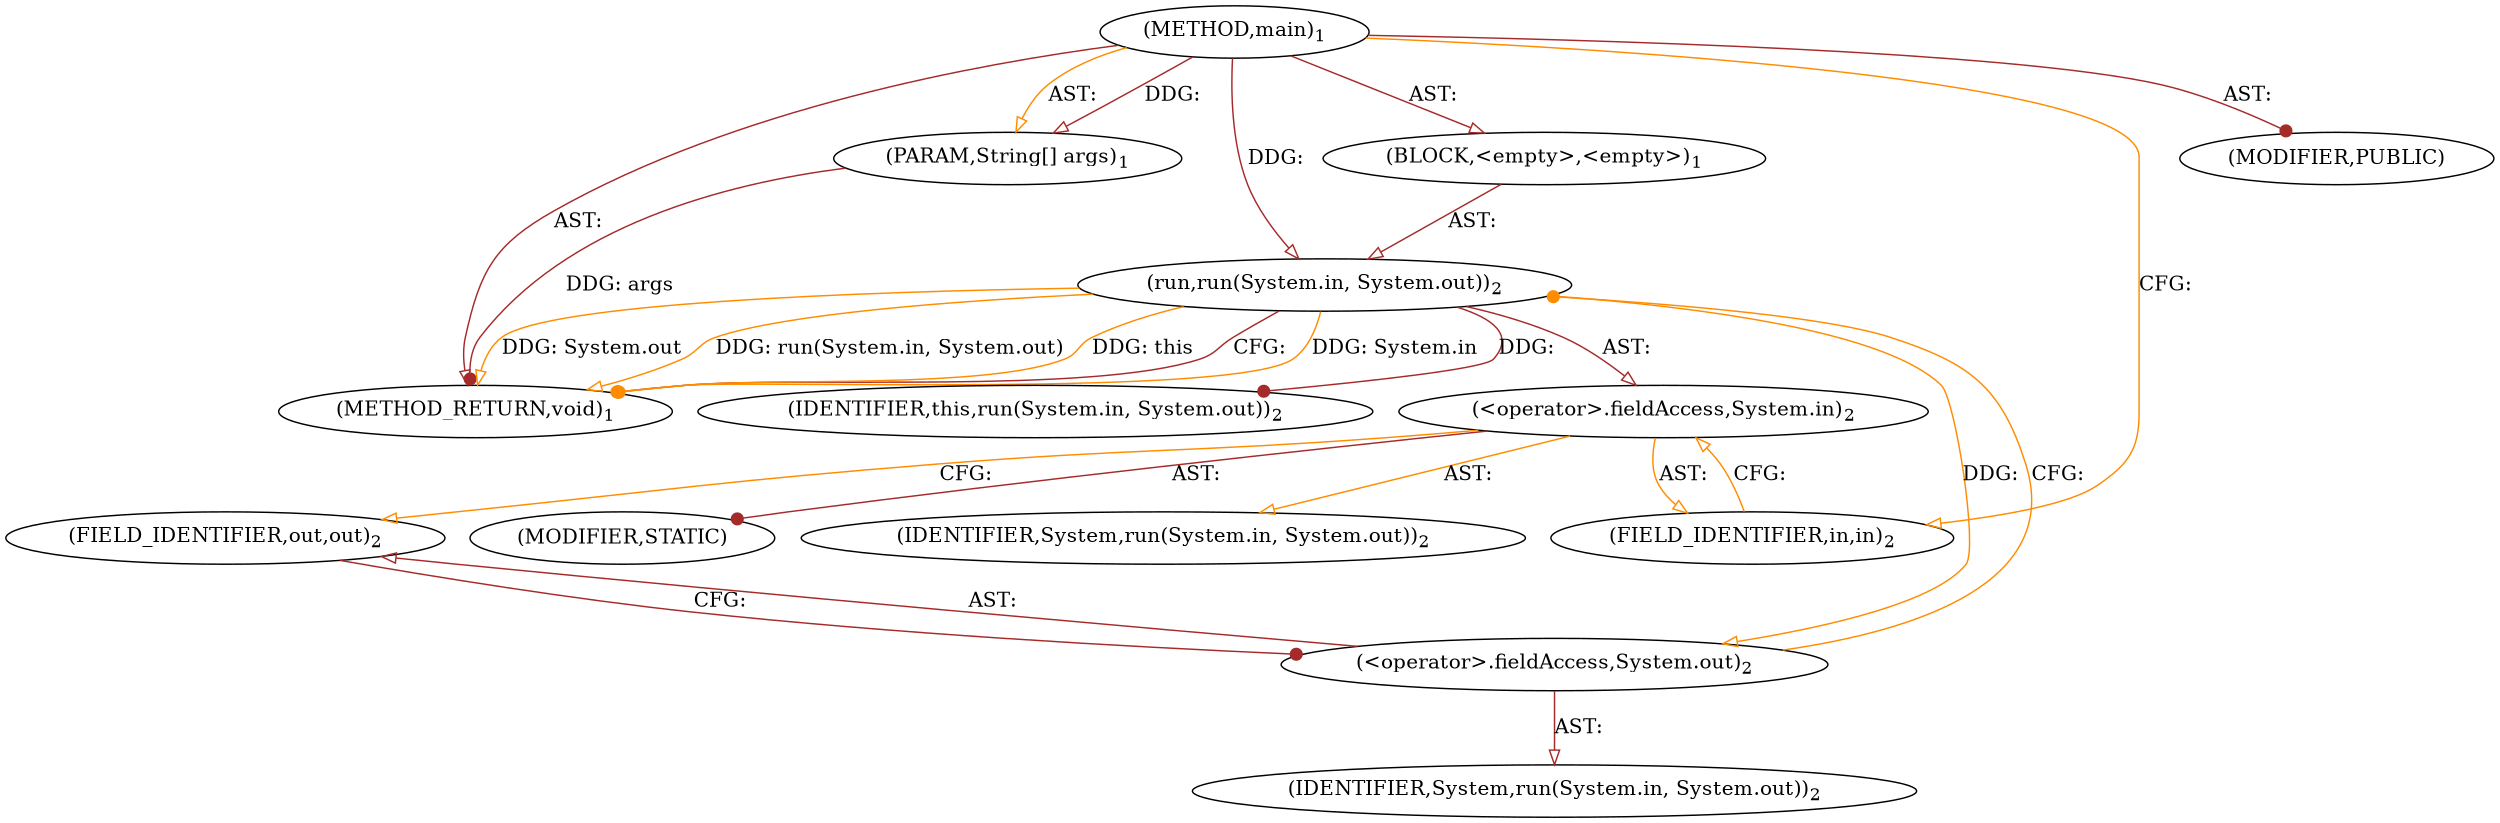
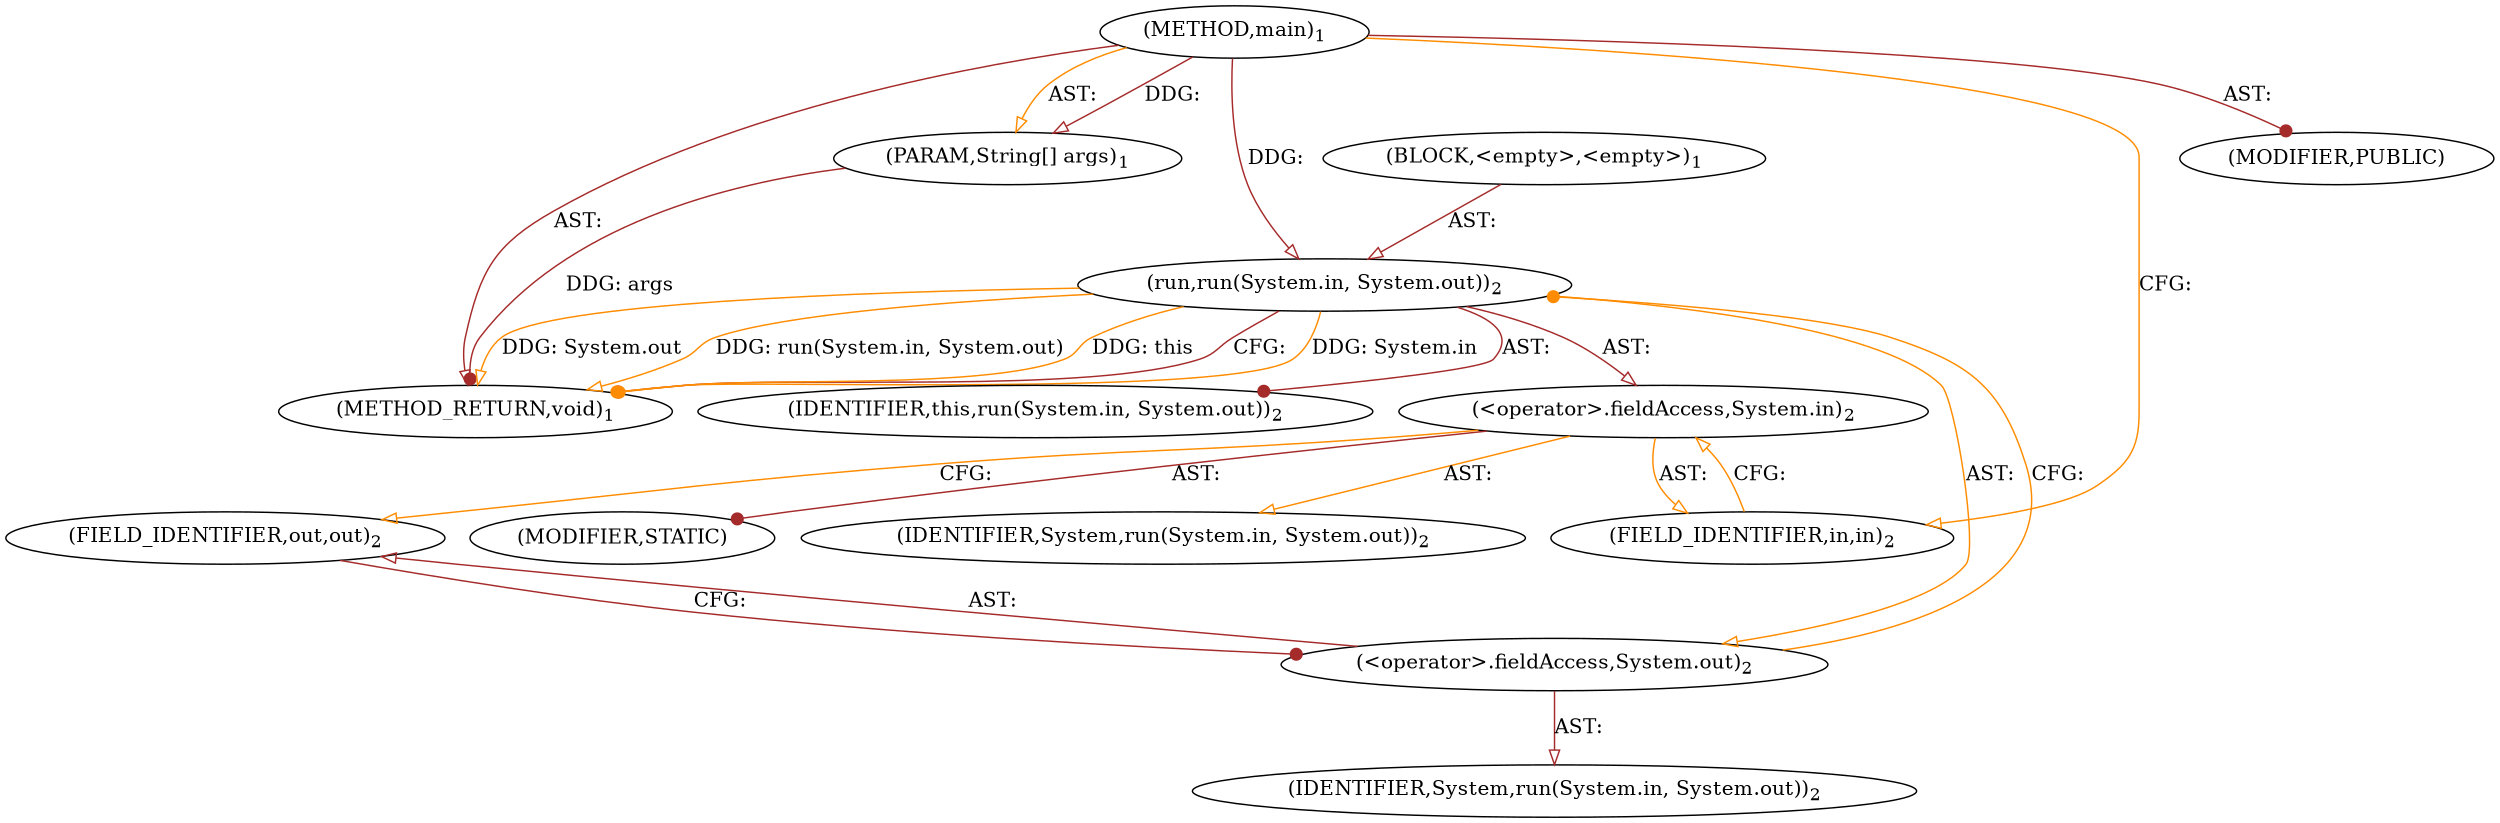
(1381, 92) -> none
(1530, 348) -> (1530, 348)
(1994, 475) -> (1994, 475)
